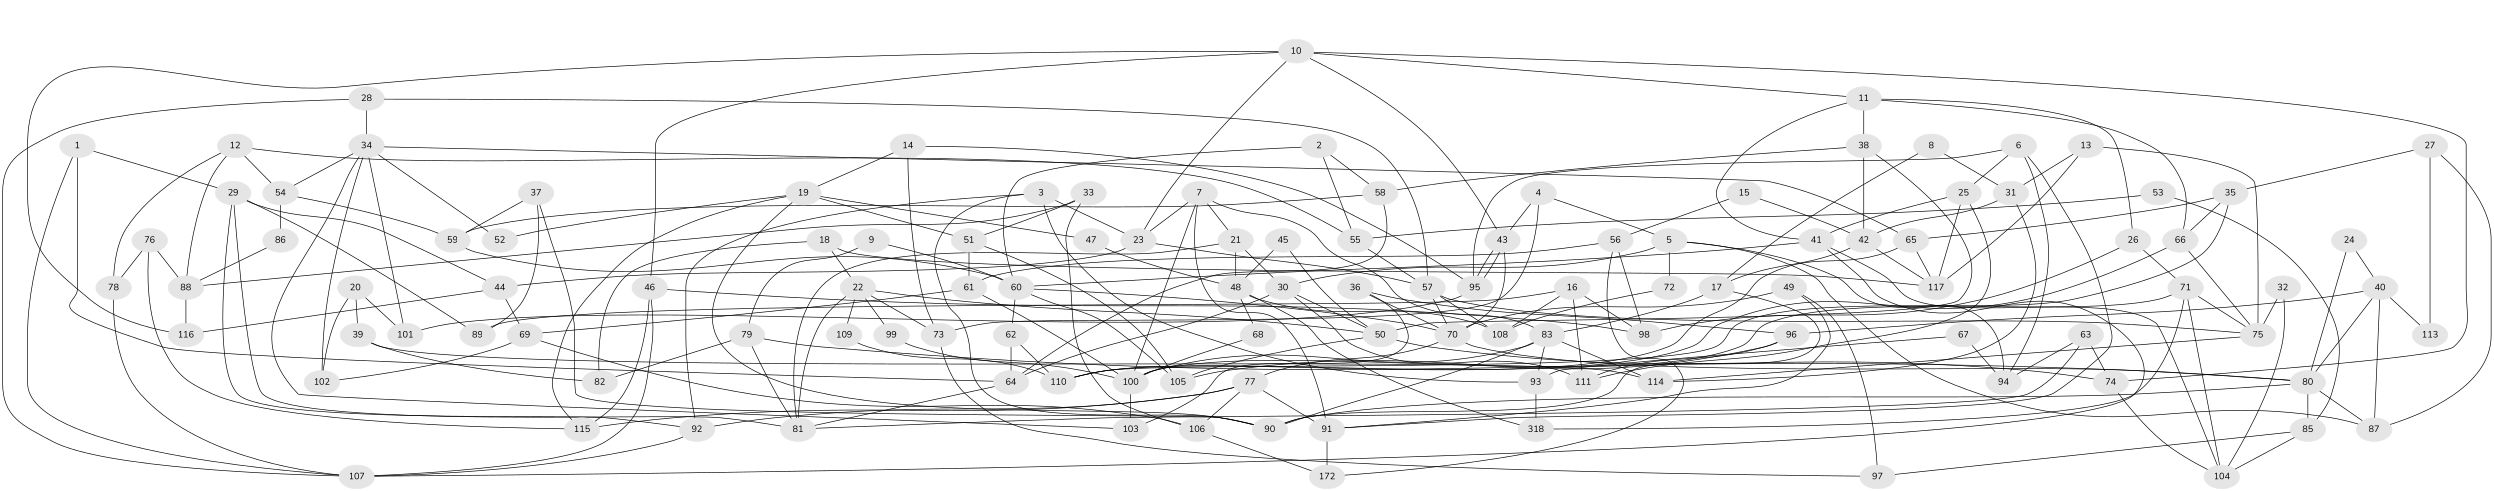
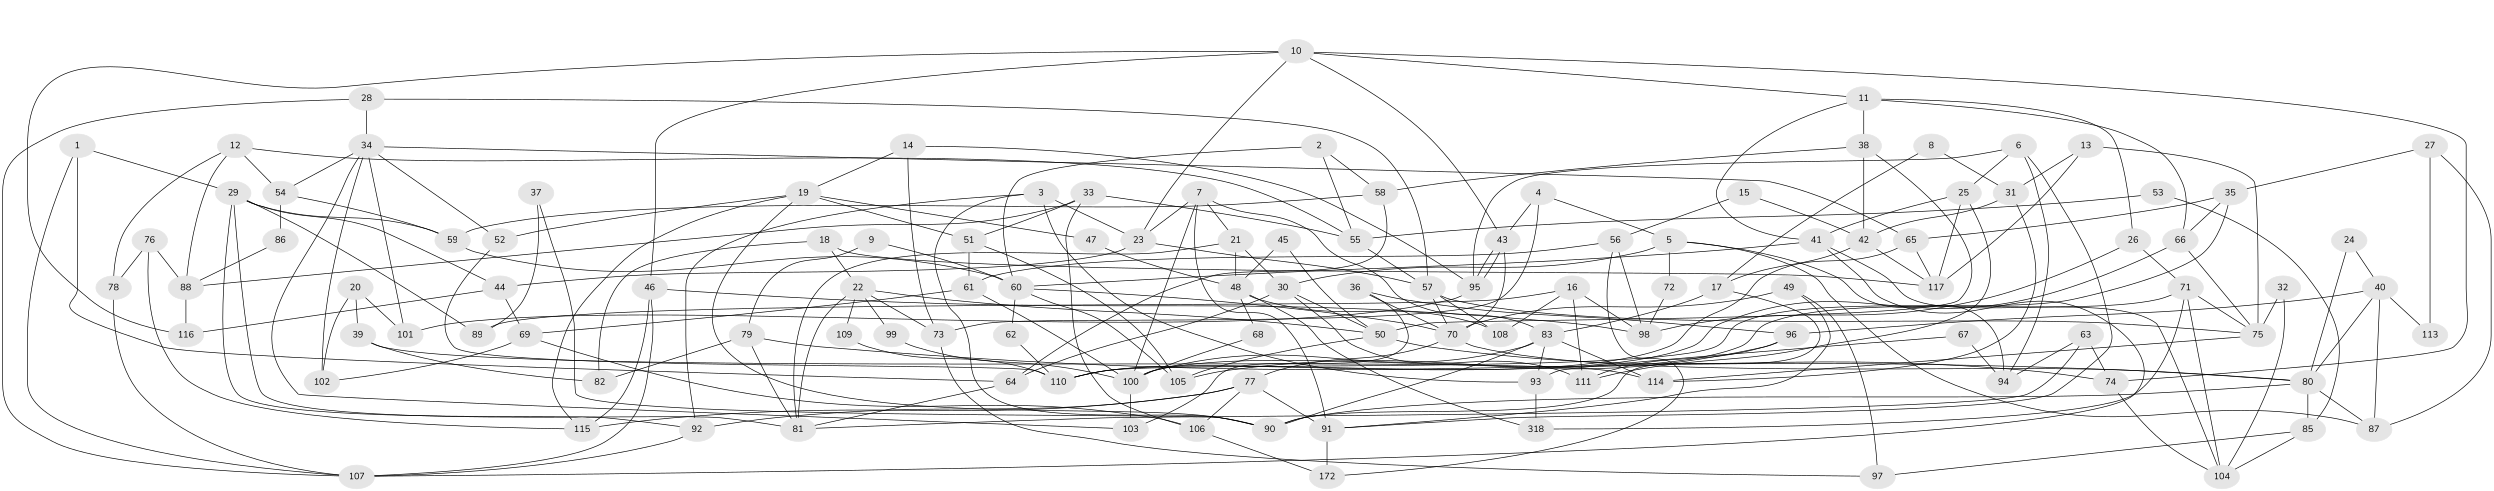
none -> (1223, 214)
(494, 217) -> (352, 218)
(1603, 301) -> (1657, 311)
(1011, 356) -> none
none -> (693, 364)
